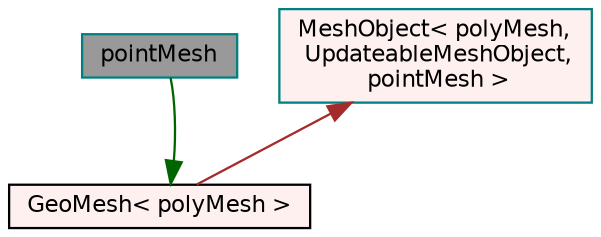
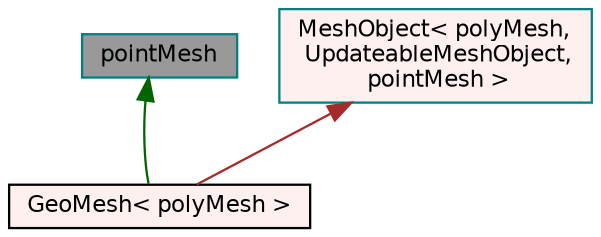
(175, 119) -> (144, 142)
